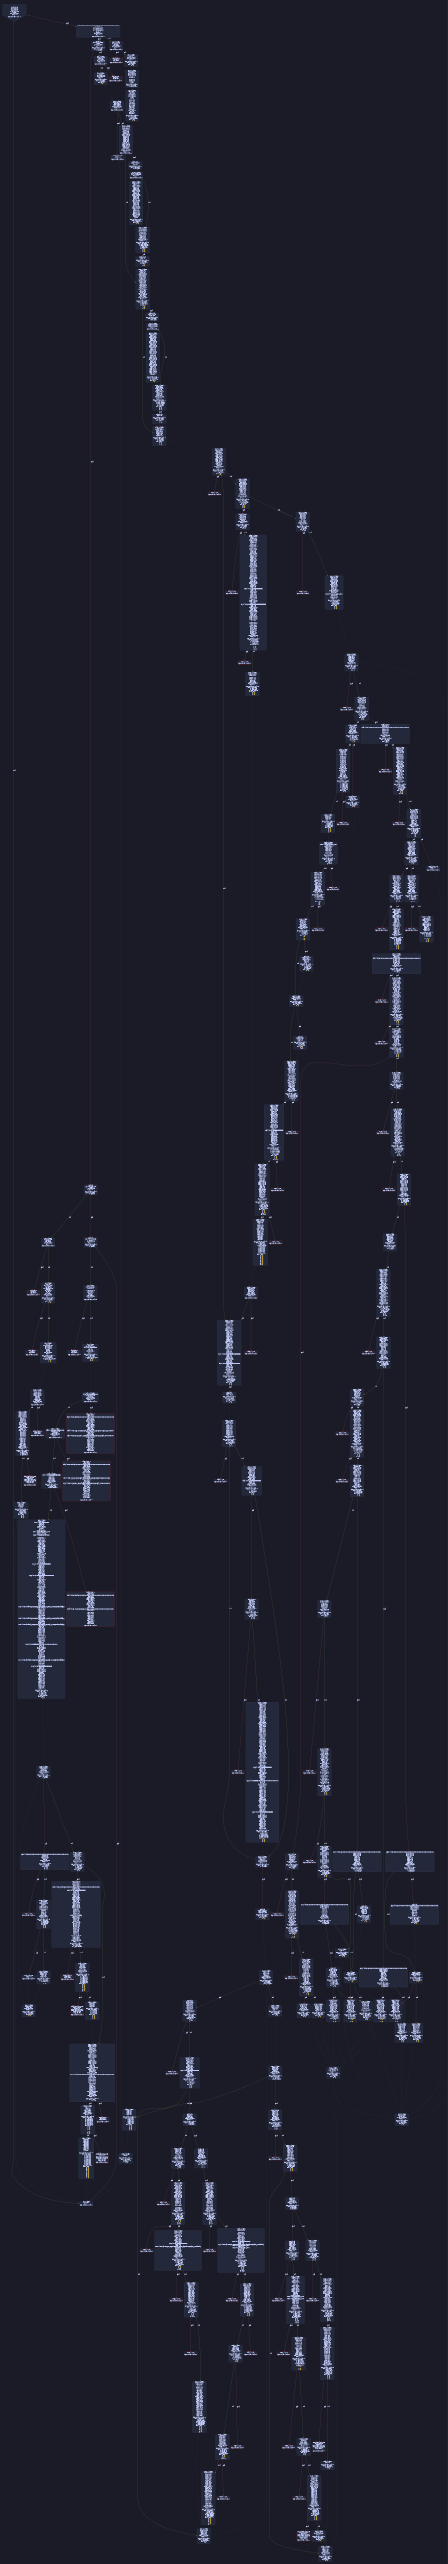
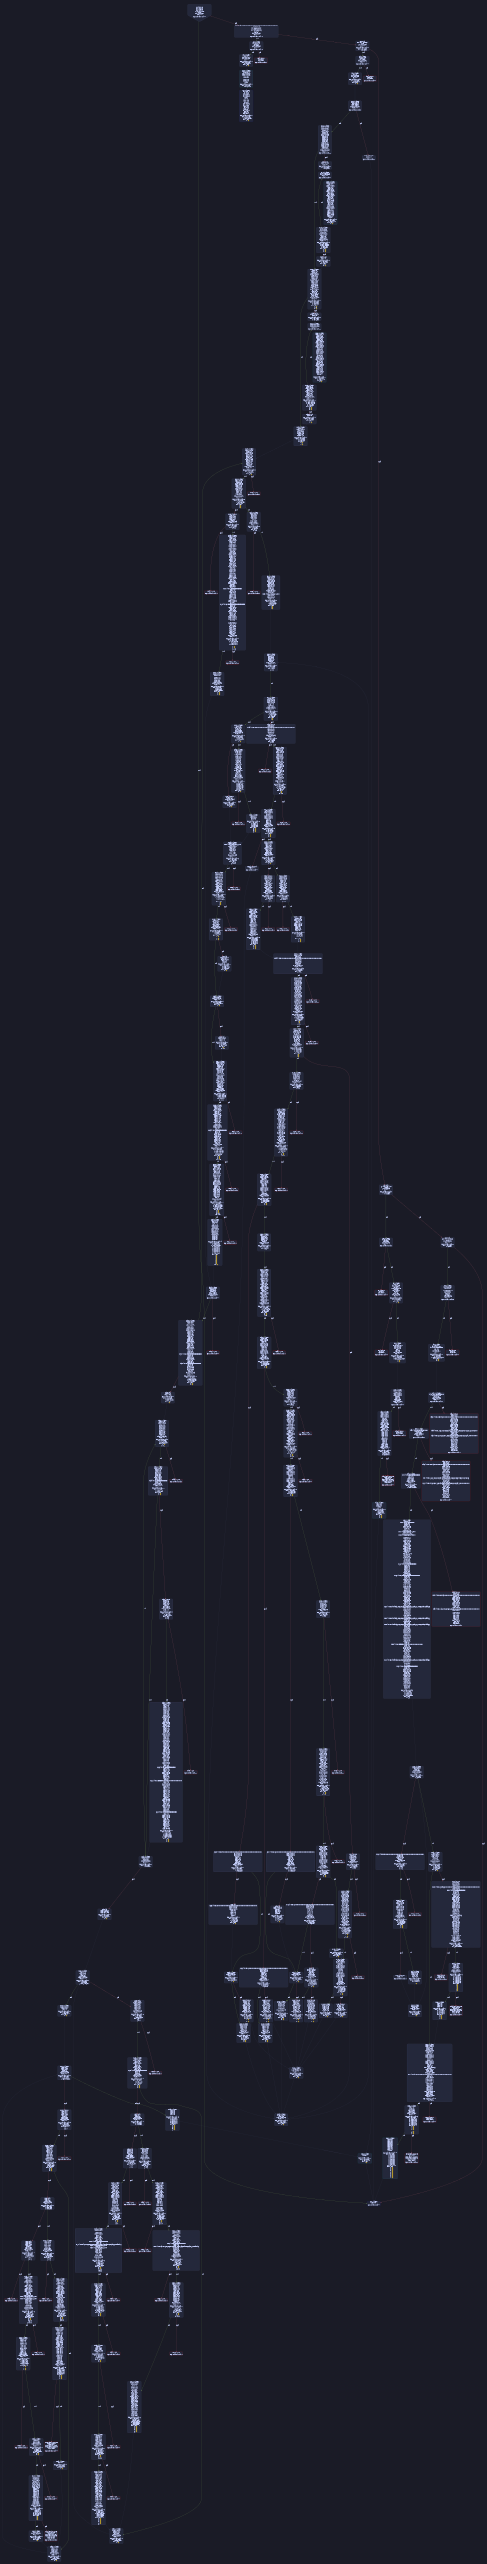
(347, 709) -> none
none -> (130, 2204)
